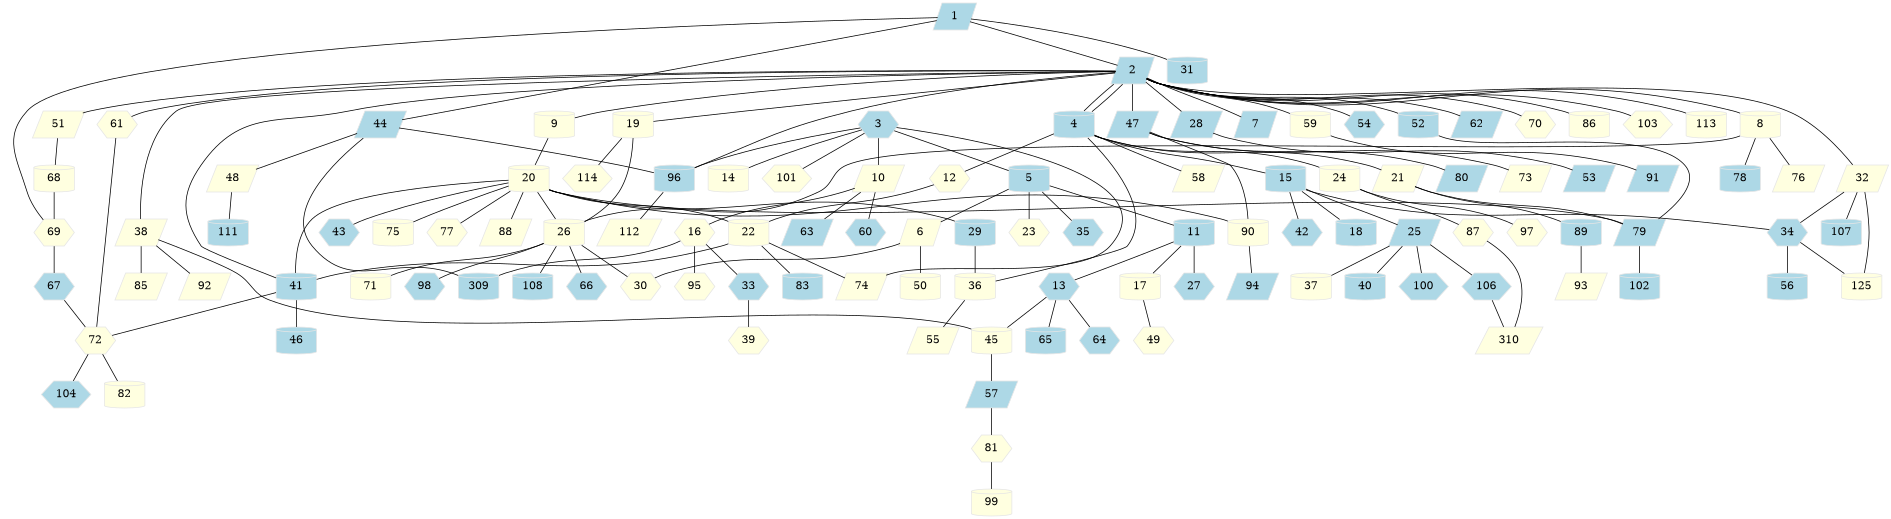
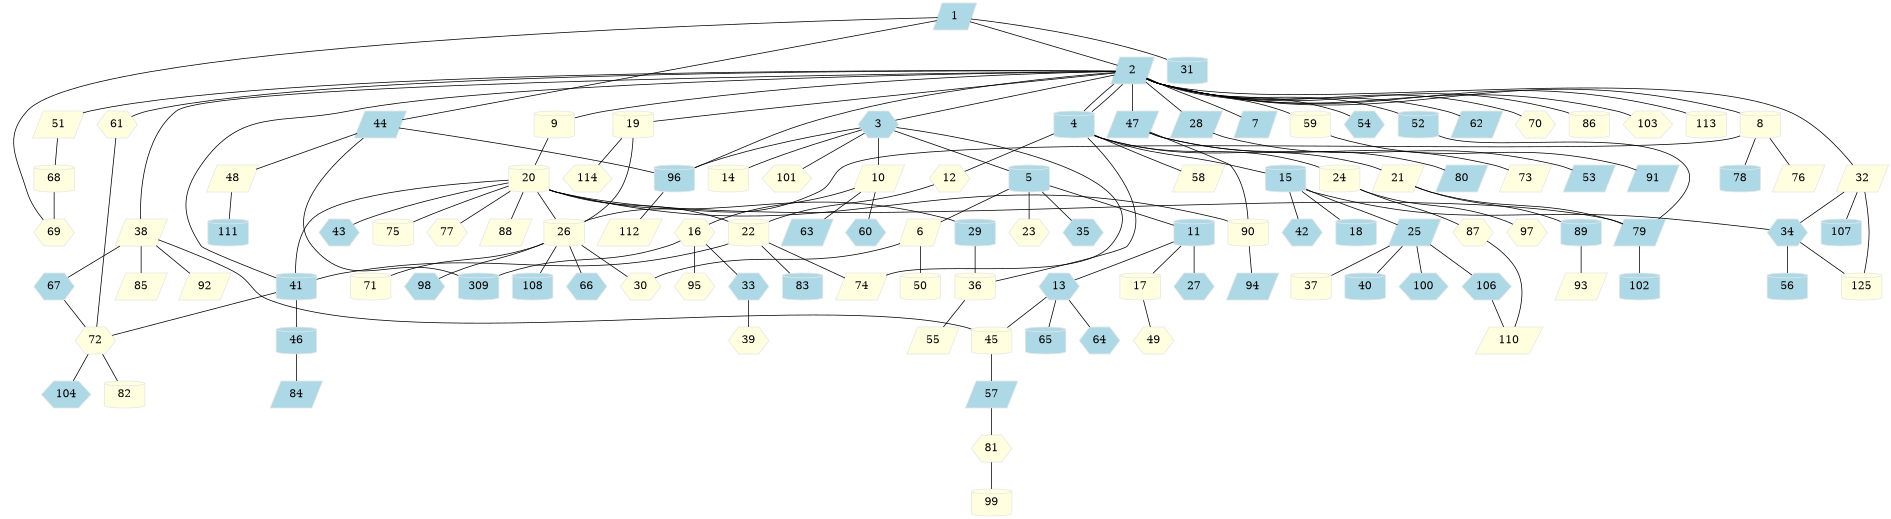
none -> (1005, 98)
(54, 260) -> (94, 262)
(1509, 340) -> (1509, 340)
none -> (296, 394)
